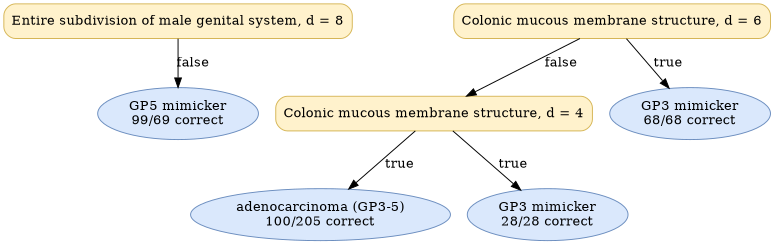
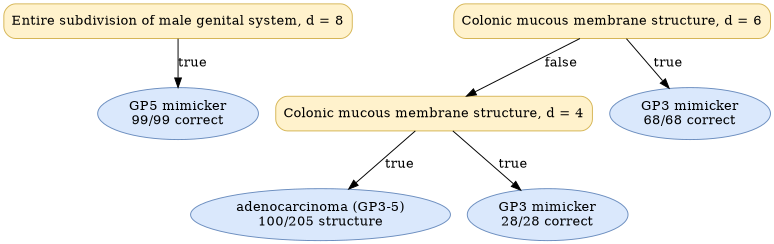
(193, 63) -> (193, 63)
(178, 120) -> (178, 120)
(321, 221) -> (321, 221)
